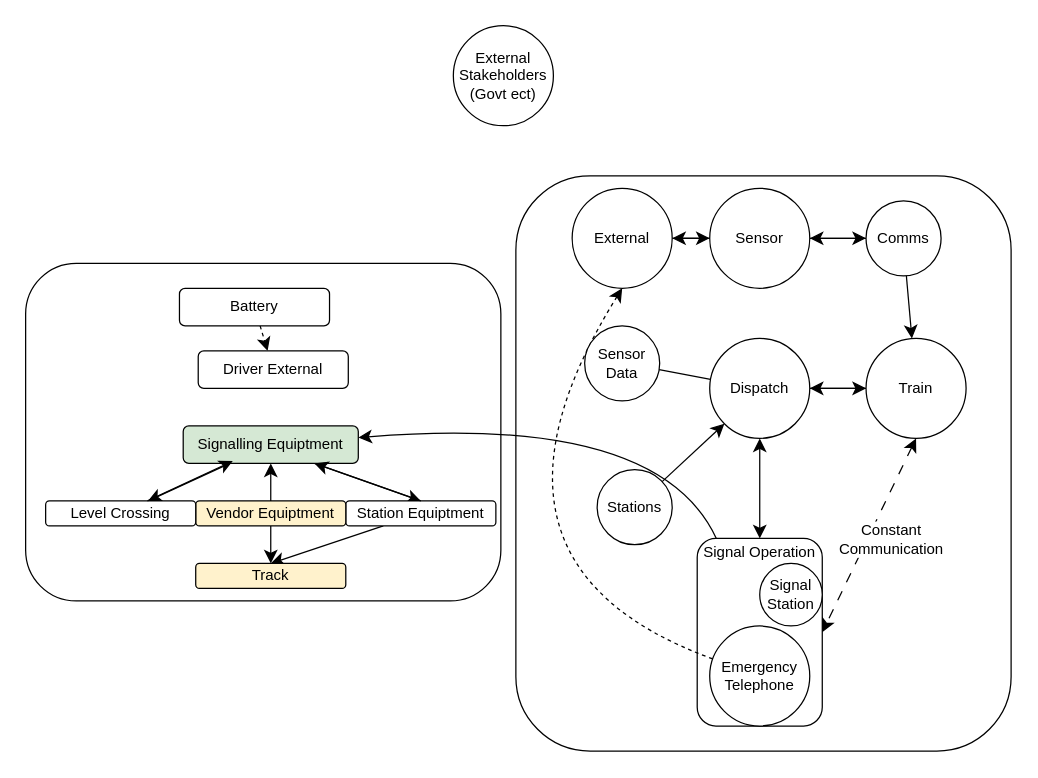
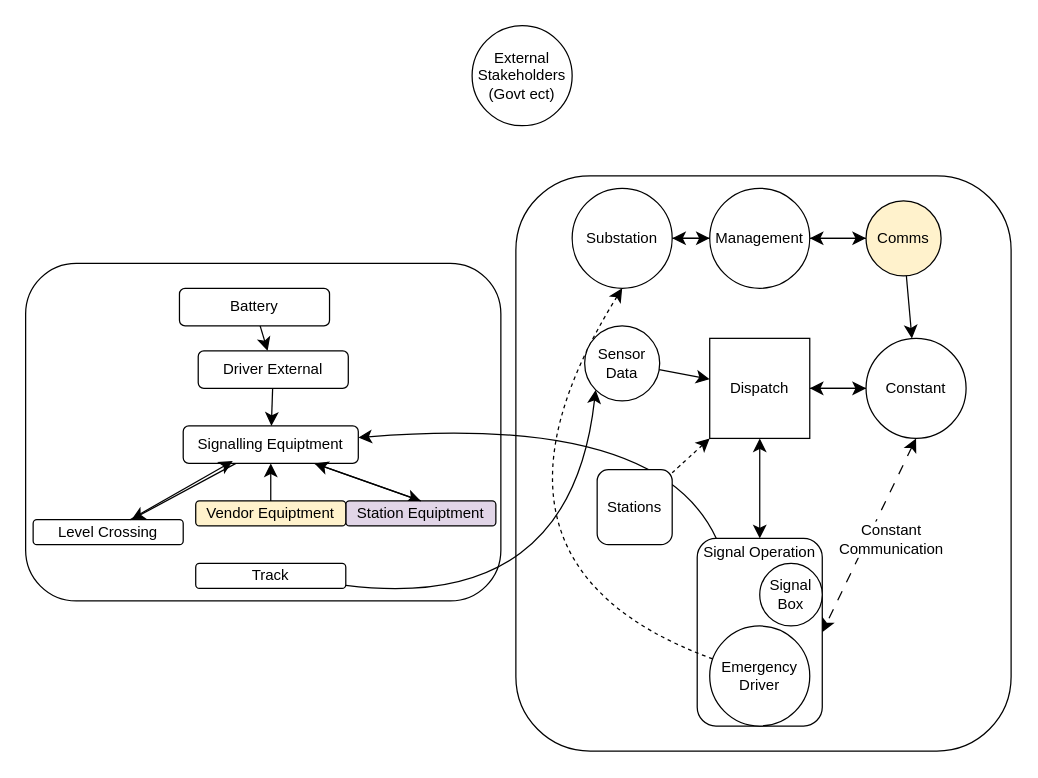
(503, 76) -> (522, 76)
(622, 238) -> (622, 238)
(759, 238) -> (759, 238)
(903, 238) -> (903, 238)
(263, 334) -> (263, 334)
(703, 378) -> (697, 377)
(759, 388) -> (759, 388)
(916, 388) -> (916, 388)
none -> (272, 402)
(271, 444) -> (271, 444)
(690, 456) -> (687, 459)
(634, 507) -> (634, 507)
(121, 513) -> (108, 532)
(421, 513) -> (421, 513)
(271, 539) -> none
(330, 543) -> none
none -> (518, 554)
(271, 576) -> (271, 576)
(791, 594) -> (791, 594)
(759, 676) -> (759, 676)
